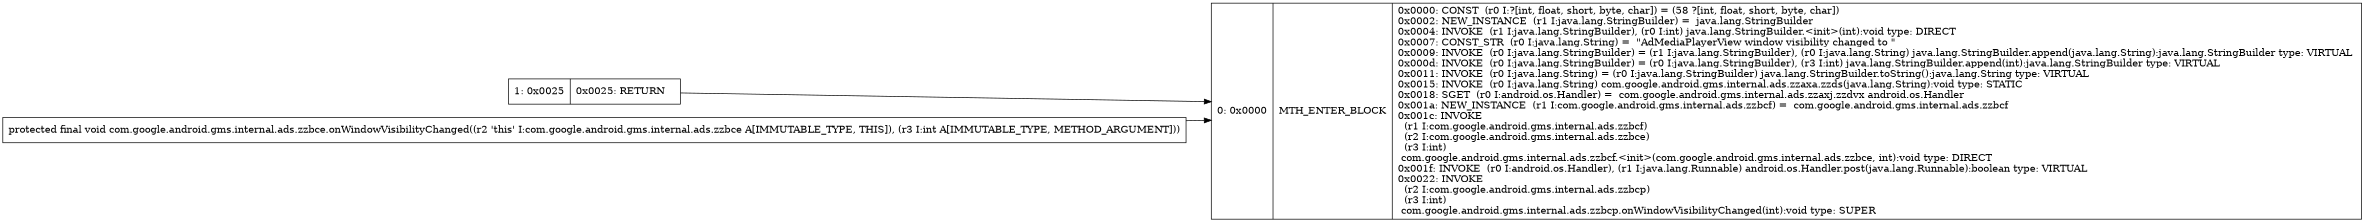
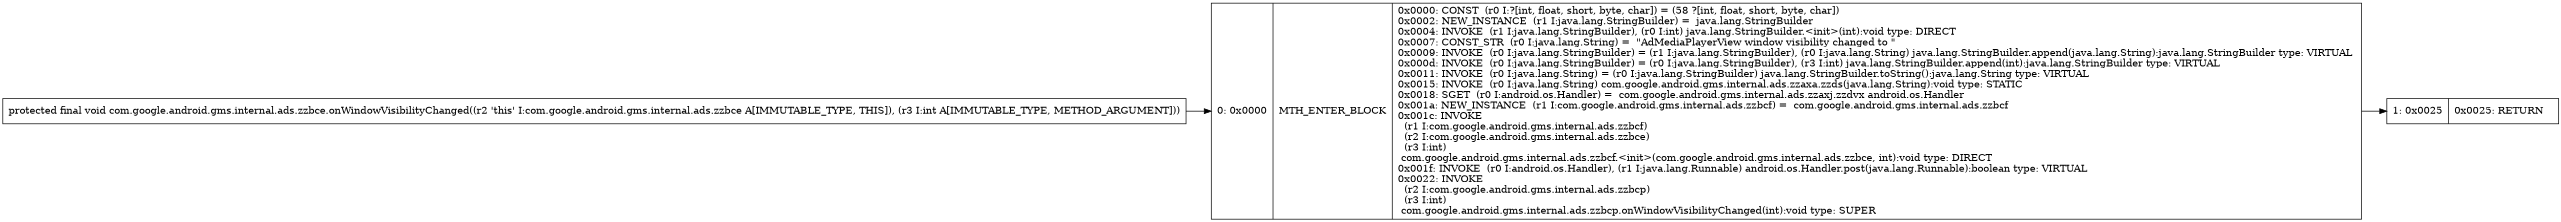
(942, 97) -> (2371, 111)
